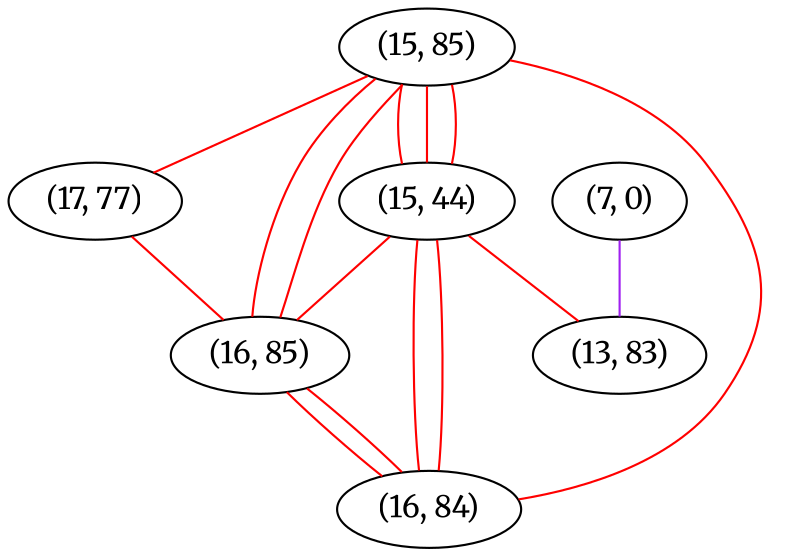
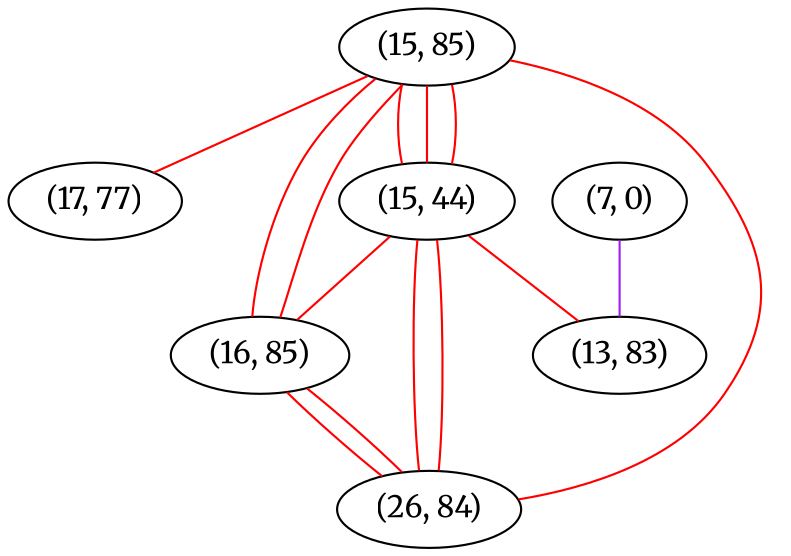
(178, 278) -> none
(429, 509) -> (429, 509)
